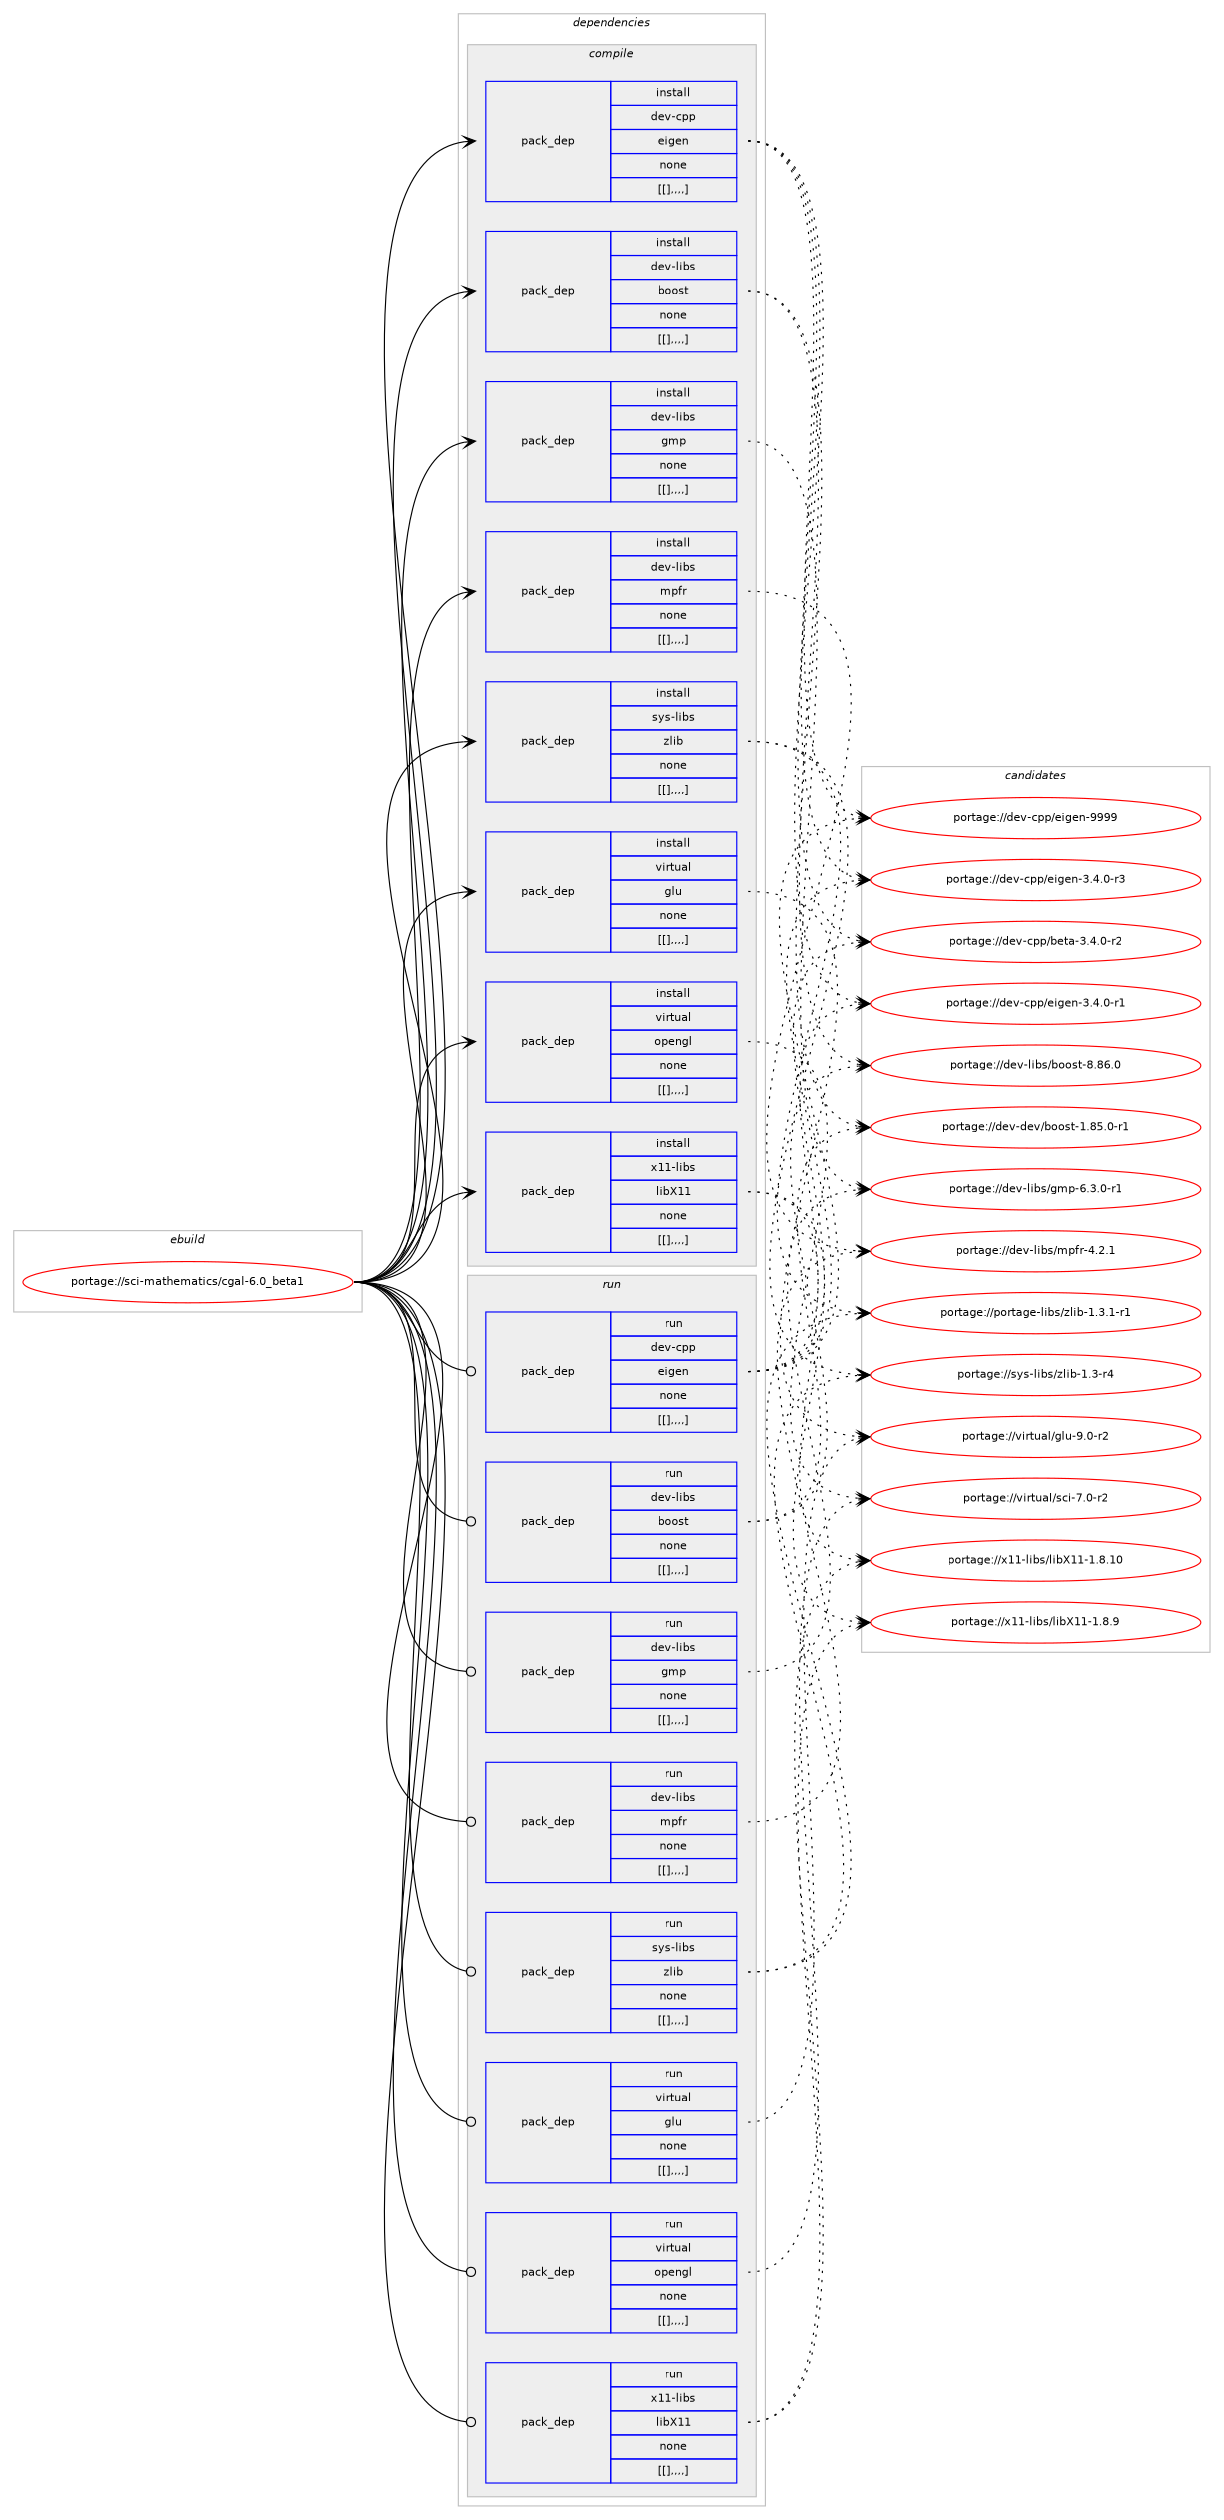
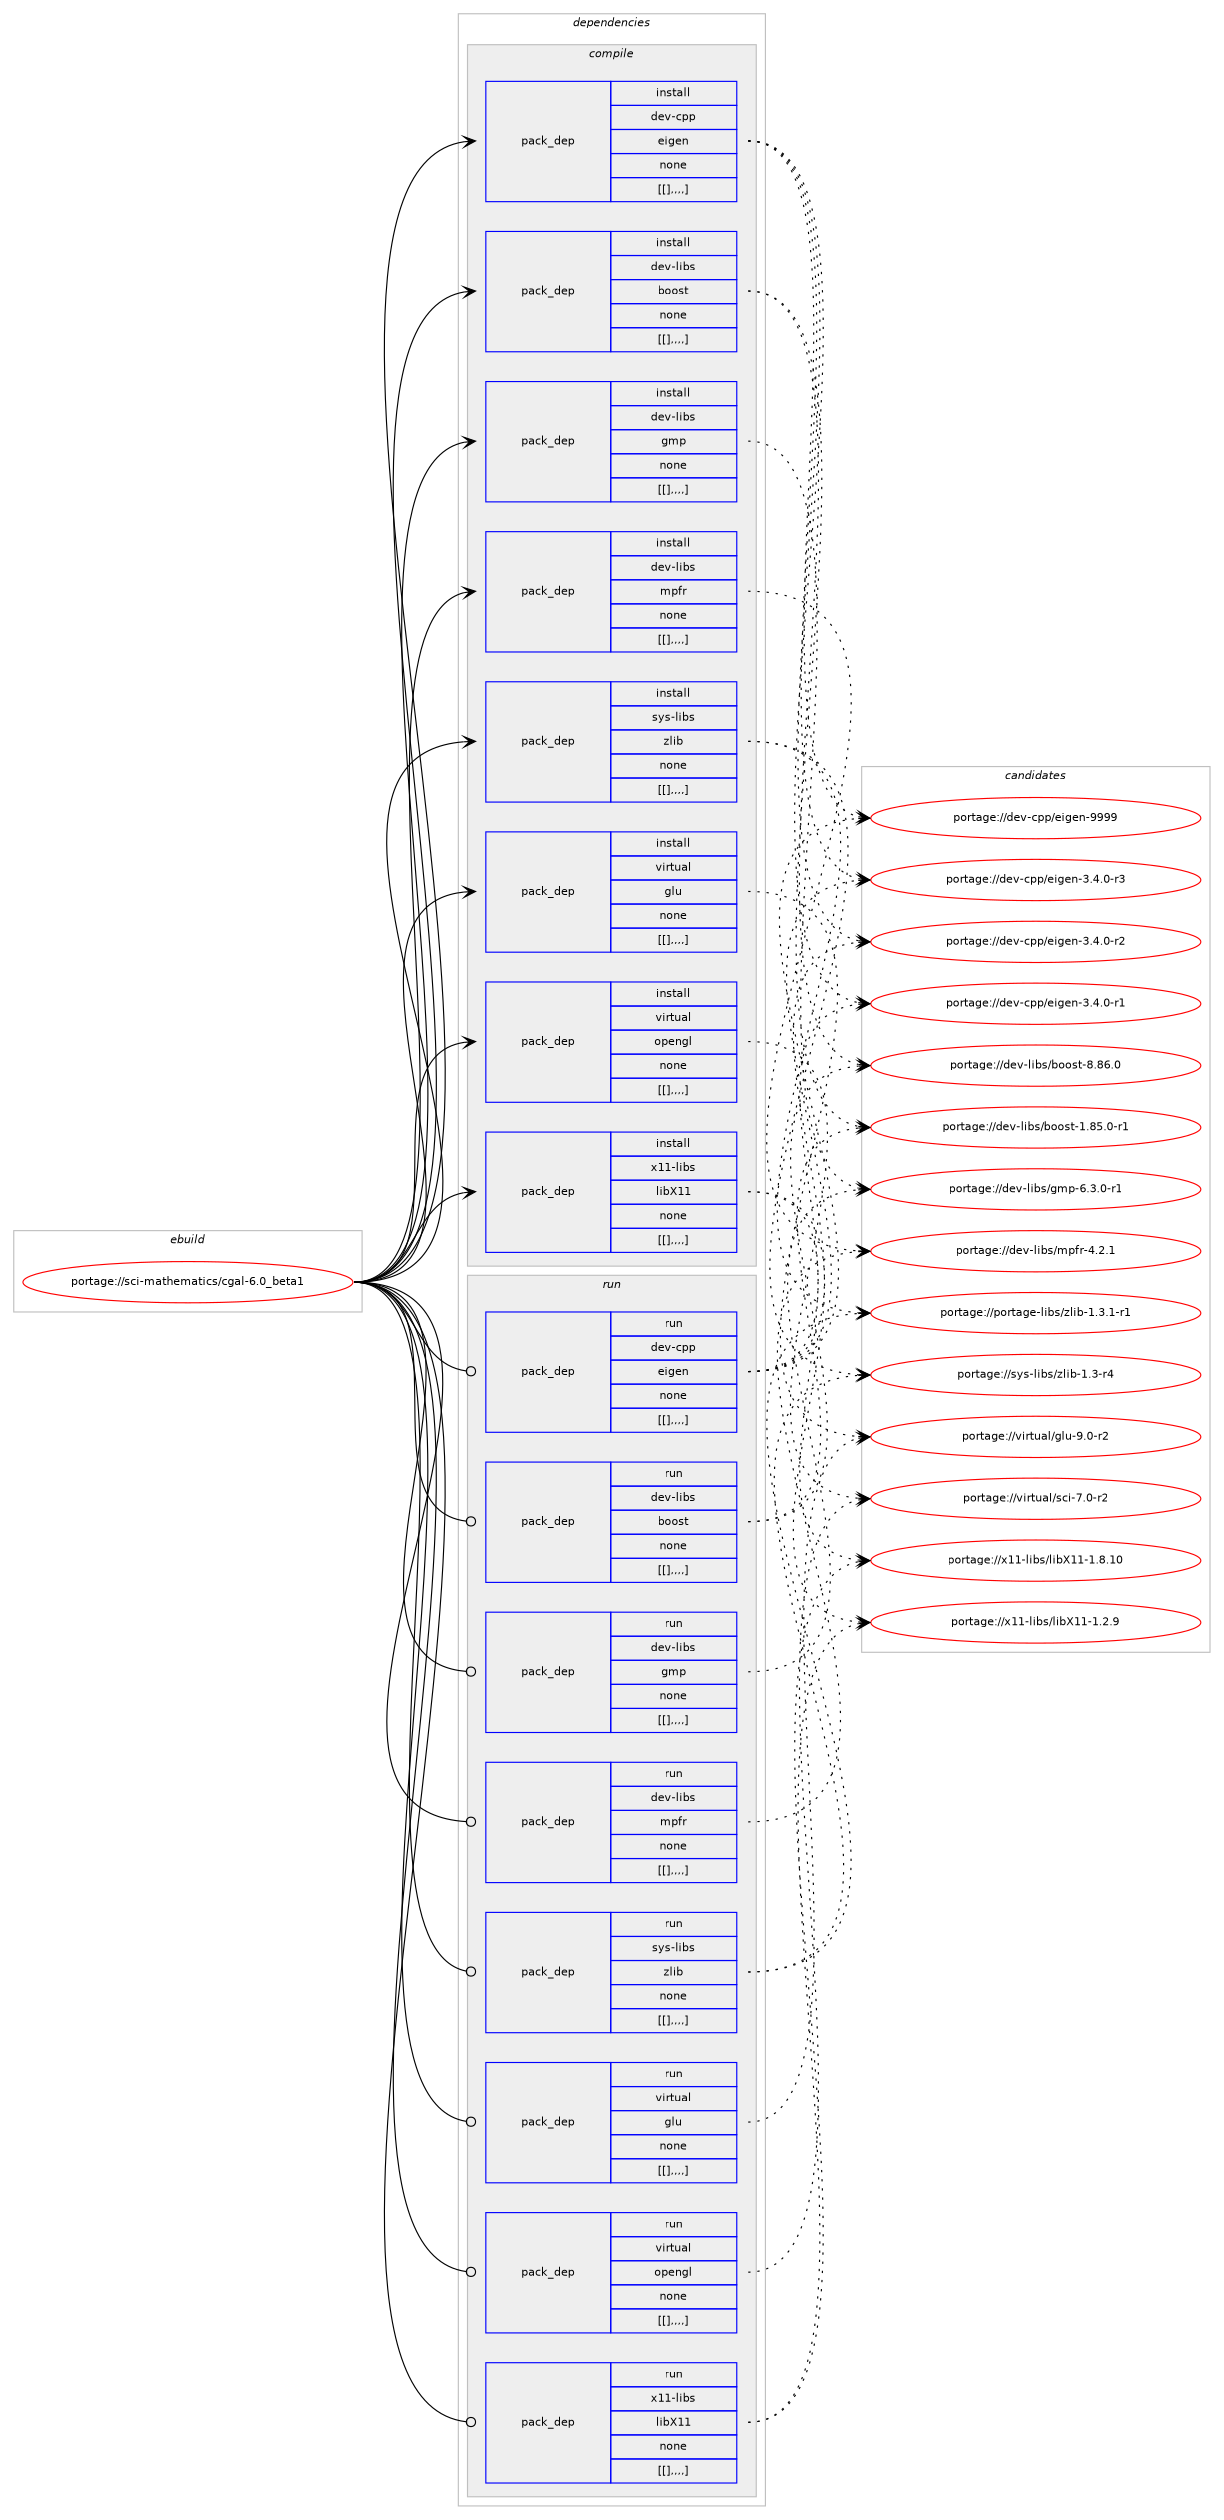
(1036, 942) -> (1036, 942)
(1036, 1128) -> (1036, 1128)
(1036, 1622) -> (1036, 1622)
